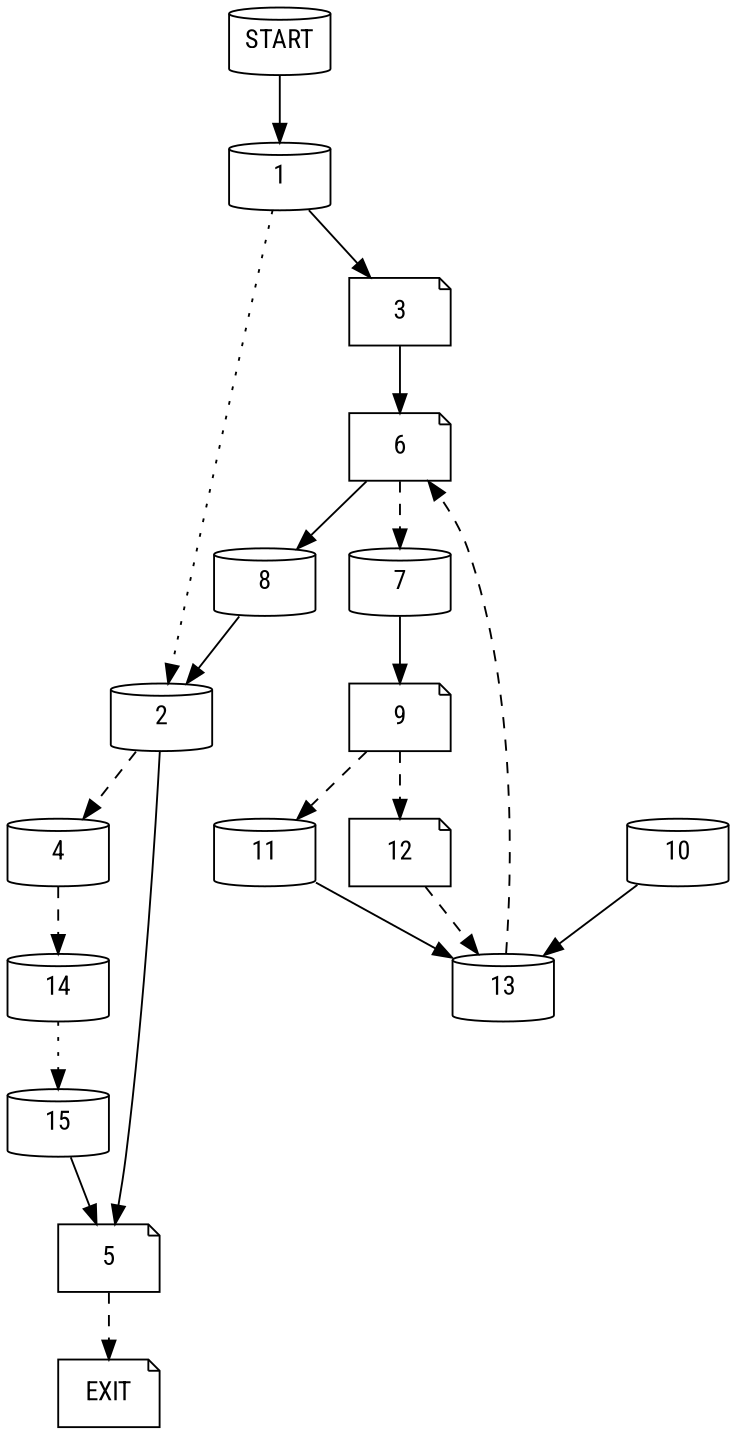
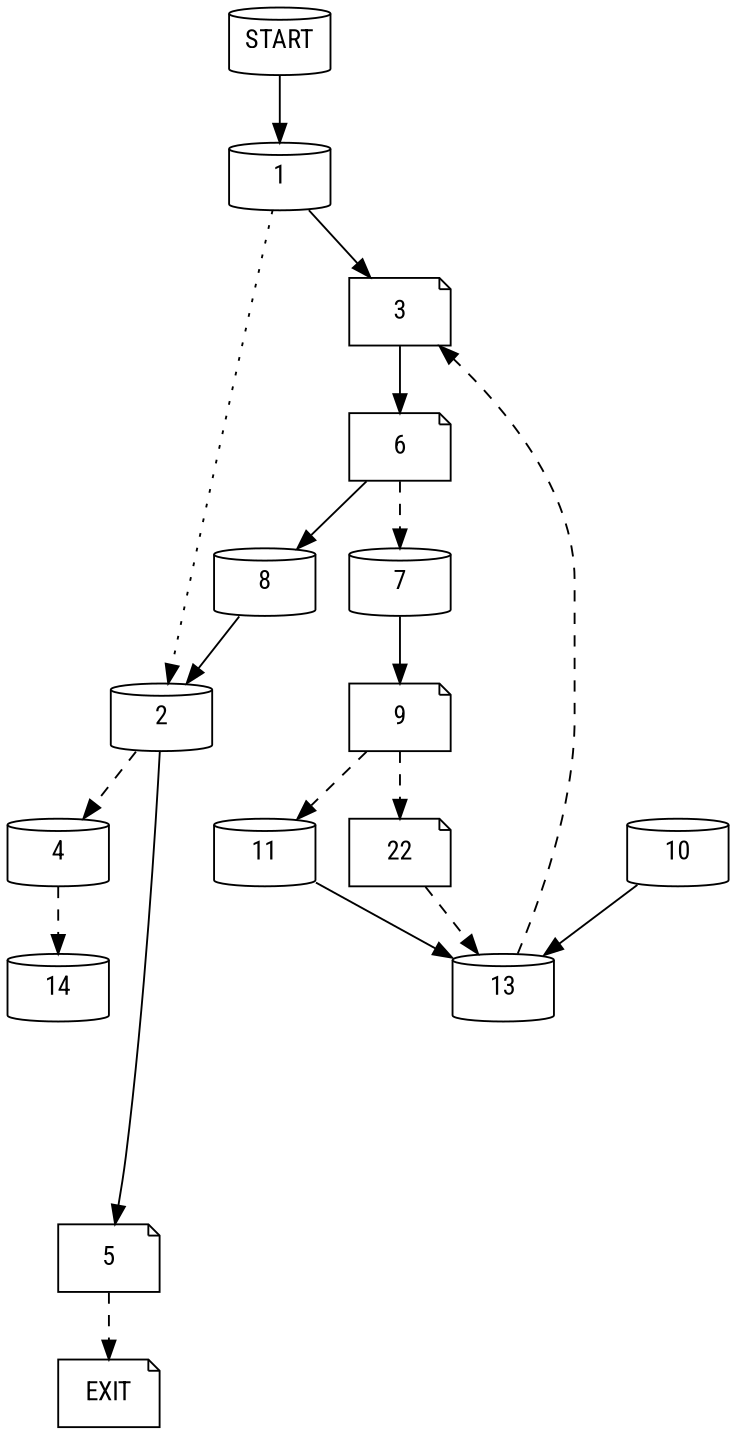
(503, 720) -> (575, 642)
(400, 853) -> (400, 853)
(58, 1123) -> none
